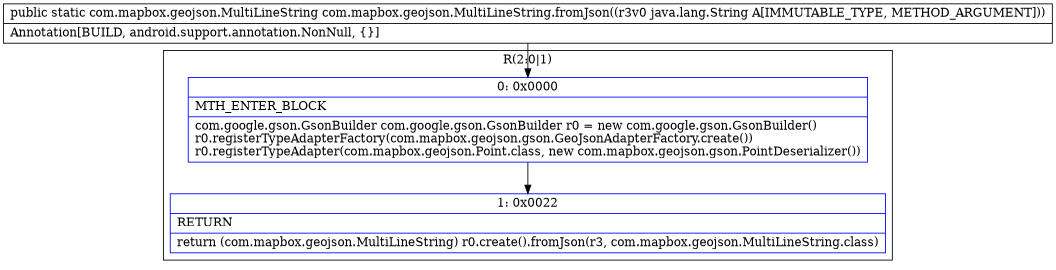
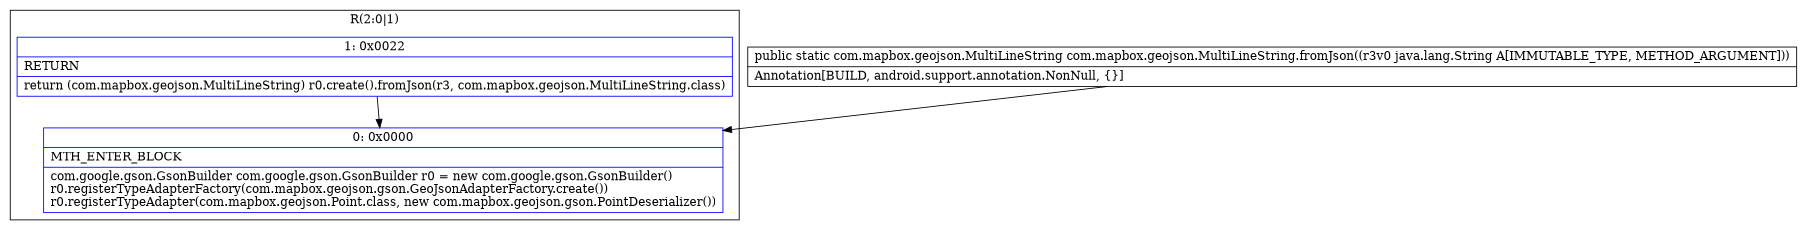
(528, 174) -> (378, 108)
